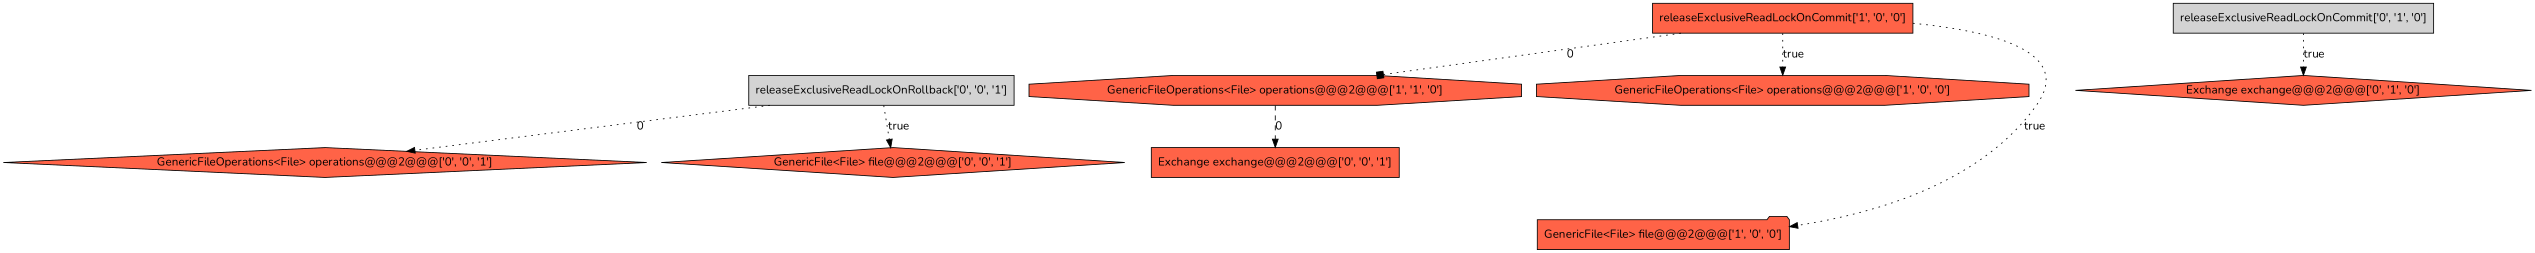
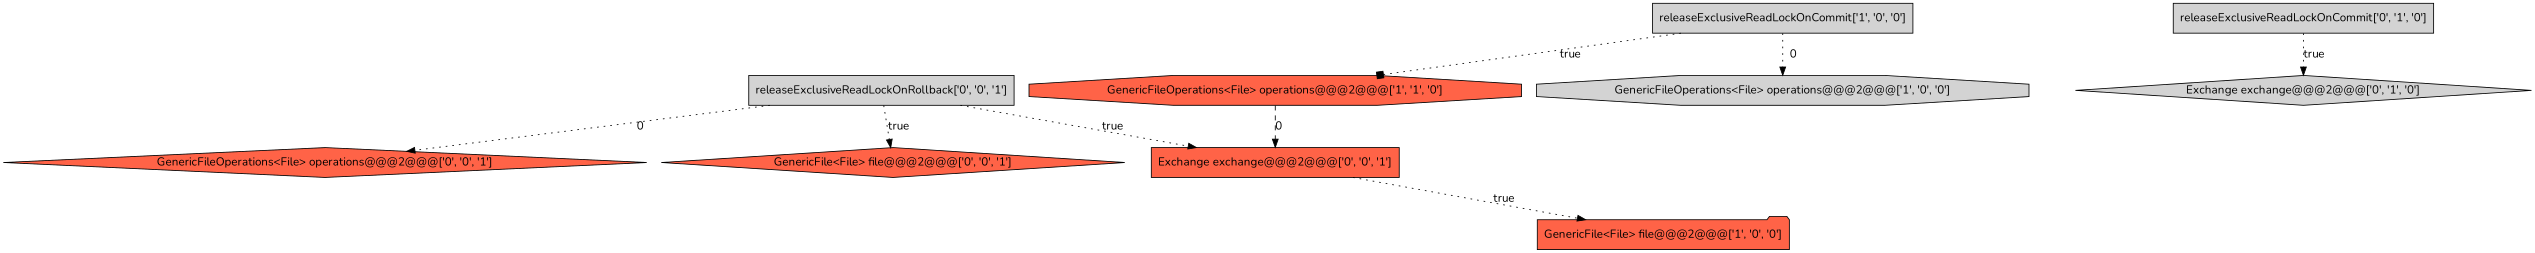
(1783, 18) -> (1783, 18)
(1570, 54) -> (1570, 54)
(1793, 54) -> (1793, 54)
(1783, 90) -> (1783, 90)
(2303, 90) -> (2303, 90)
none -> (1074, 126)
(2005, 140) -> (1465, 198)
